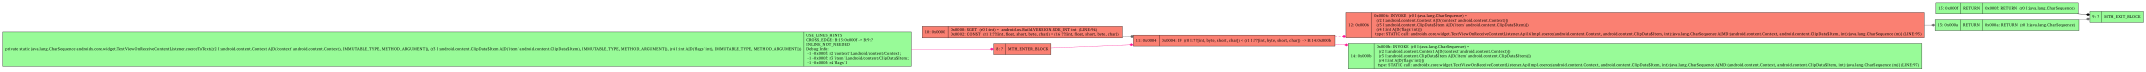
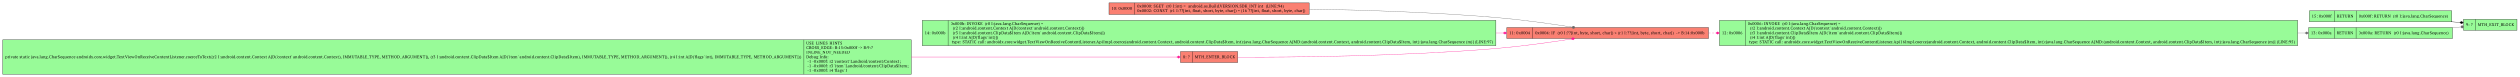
(2083, 19) -> (2457, 27)
(1635, 25) -> (2009, 33)
(1340, 45) -> (1500, 33)
